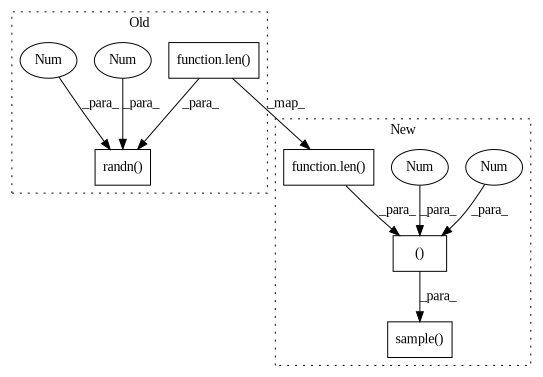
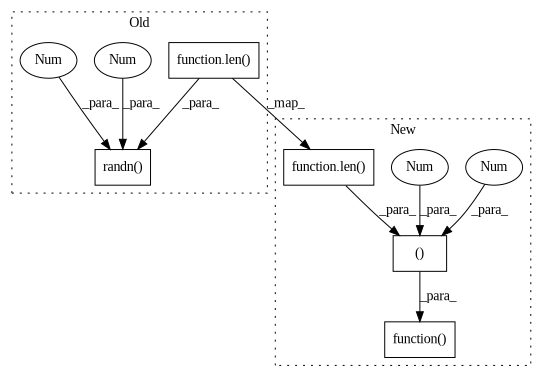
(420, 340) -> (420, 340)
